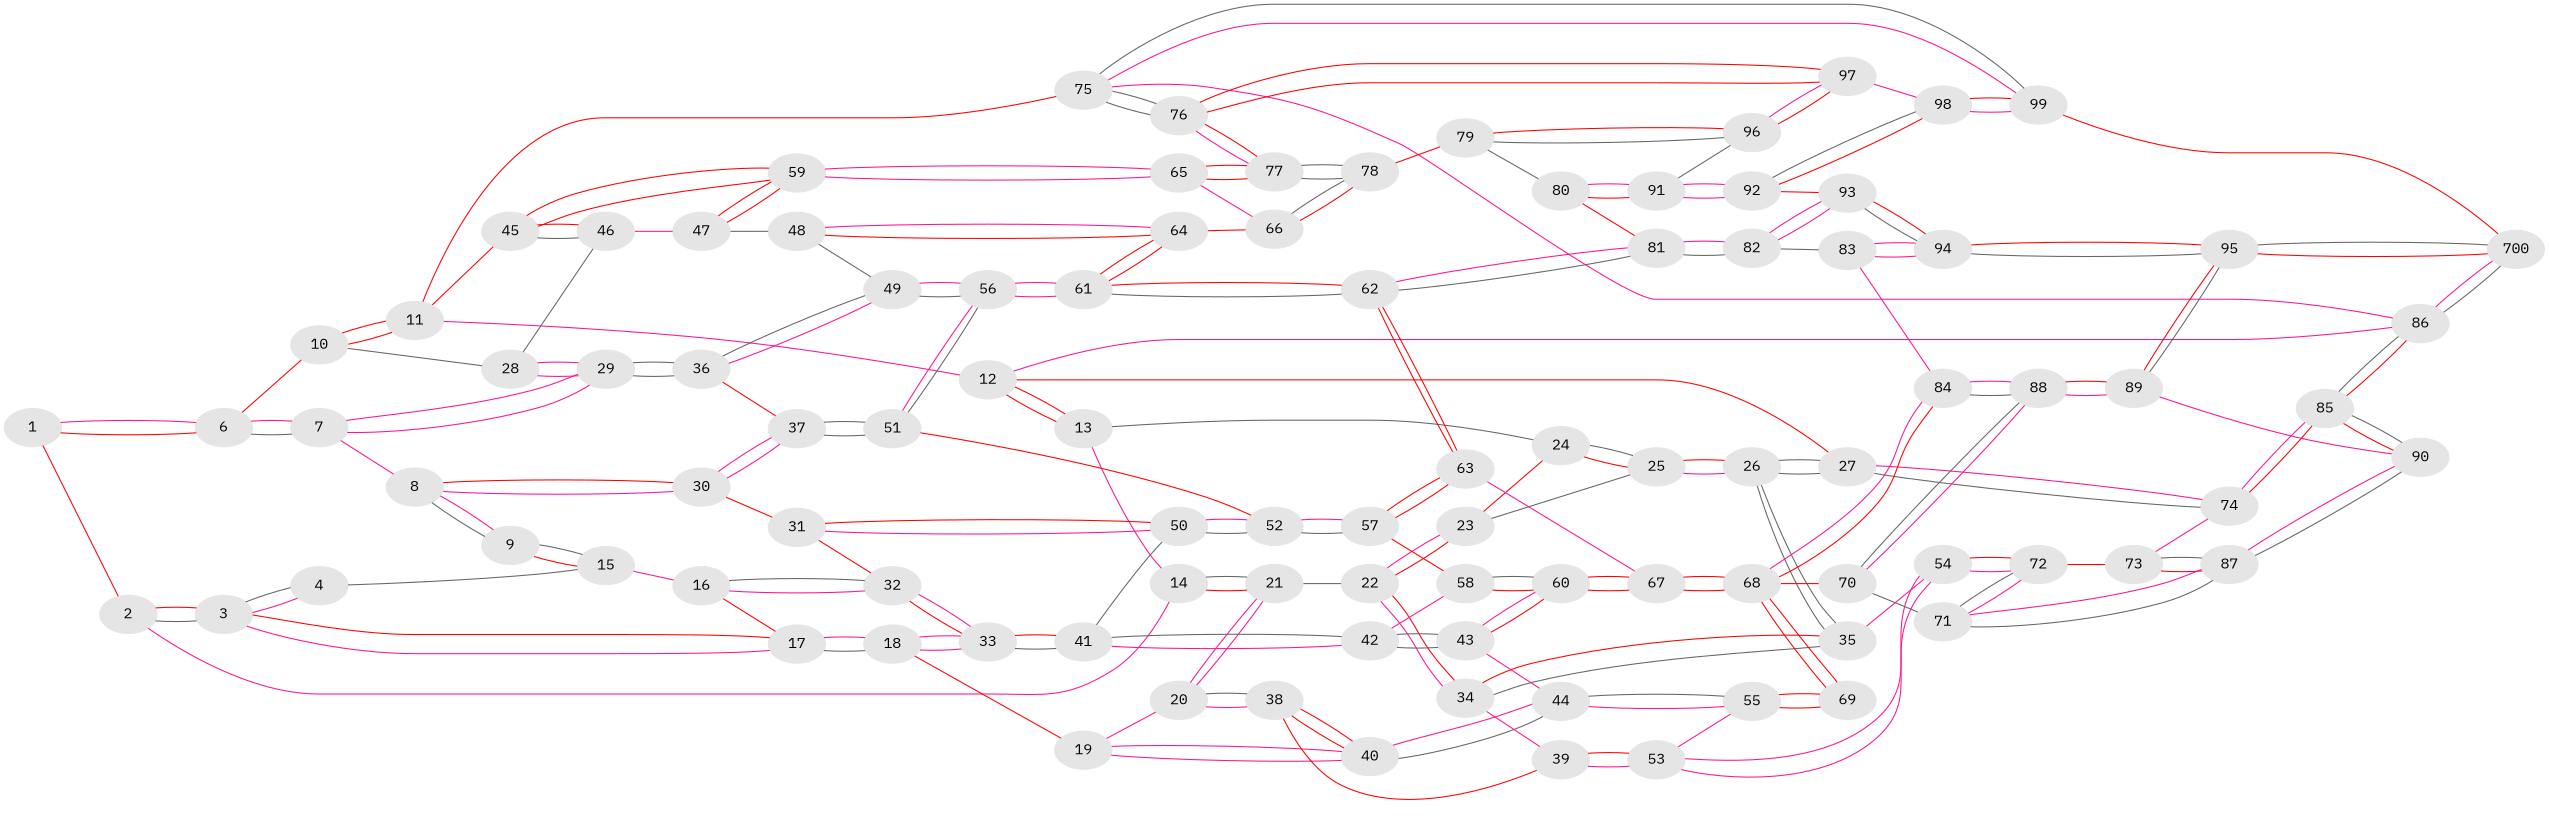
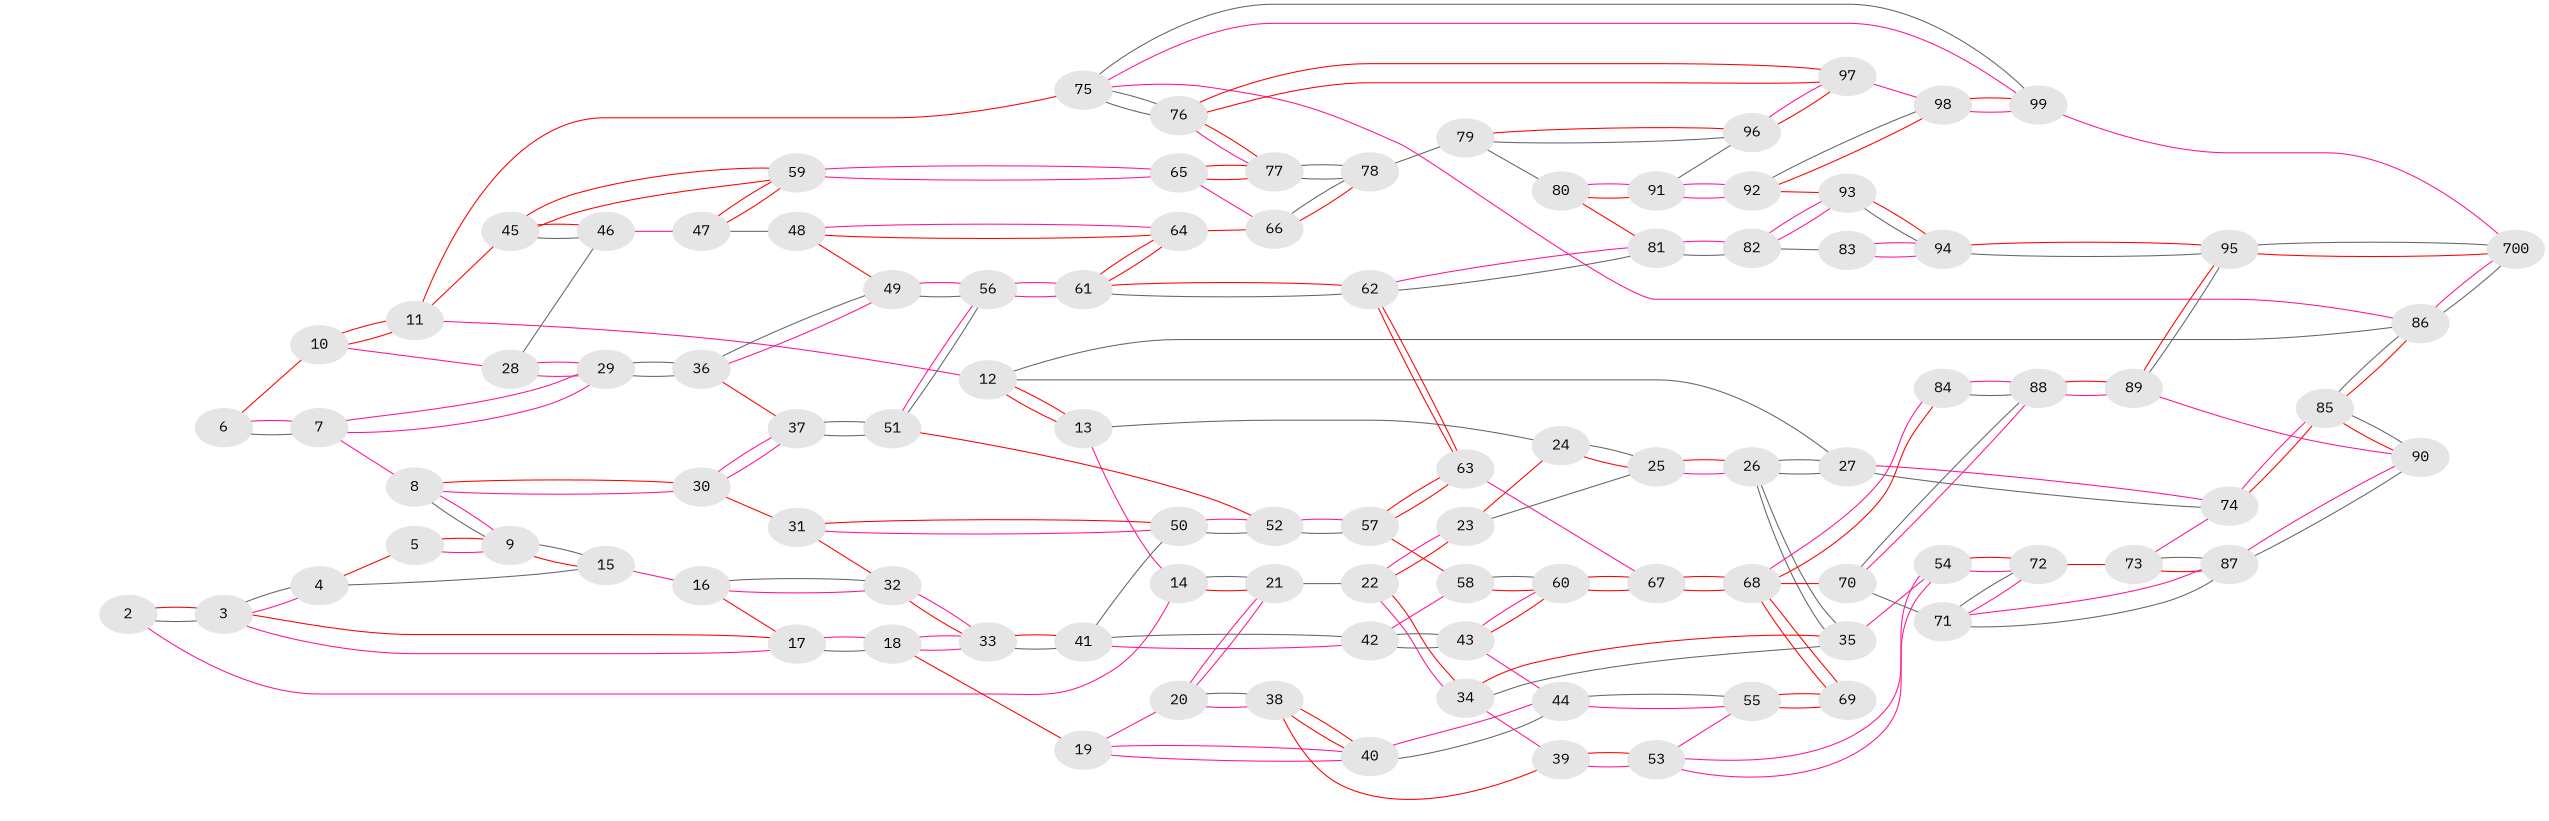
(2289, 153) -> (2289, 153)
(1410, 158) -> (1410, 158)
(845, 261) -> (845, 261)
(1895, 319) -> none
(1701, 340) -> (1701, 340)
(415, 357) -> (415, 357)
(1431, 380) -> (1431, 380)
(33, 428) -> none
none -> (415, 545)
